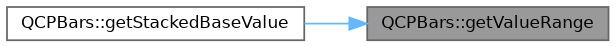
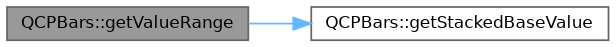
(327, 24) -> (271, 24)
